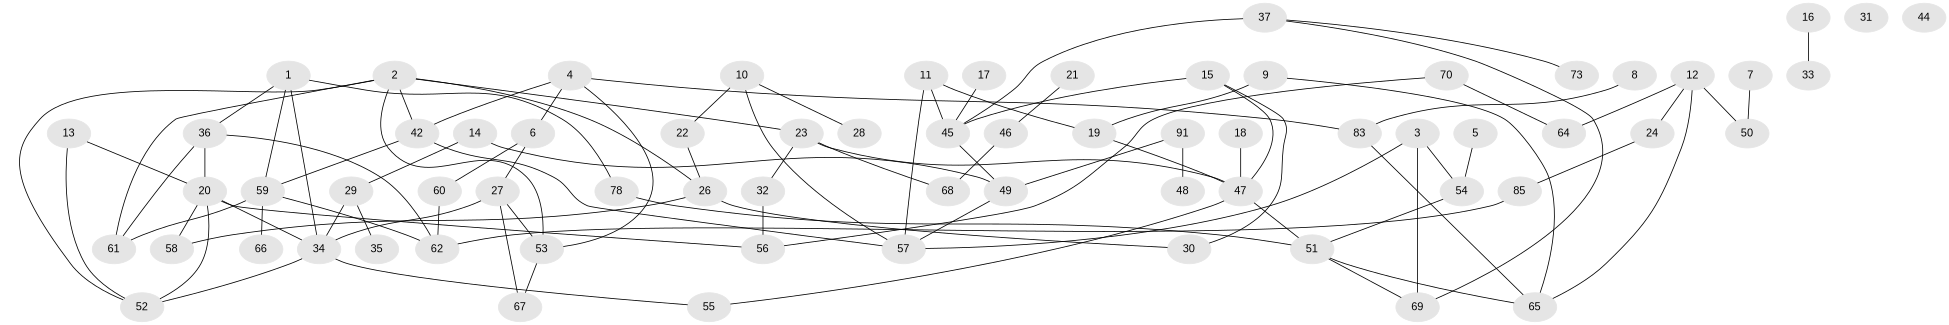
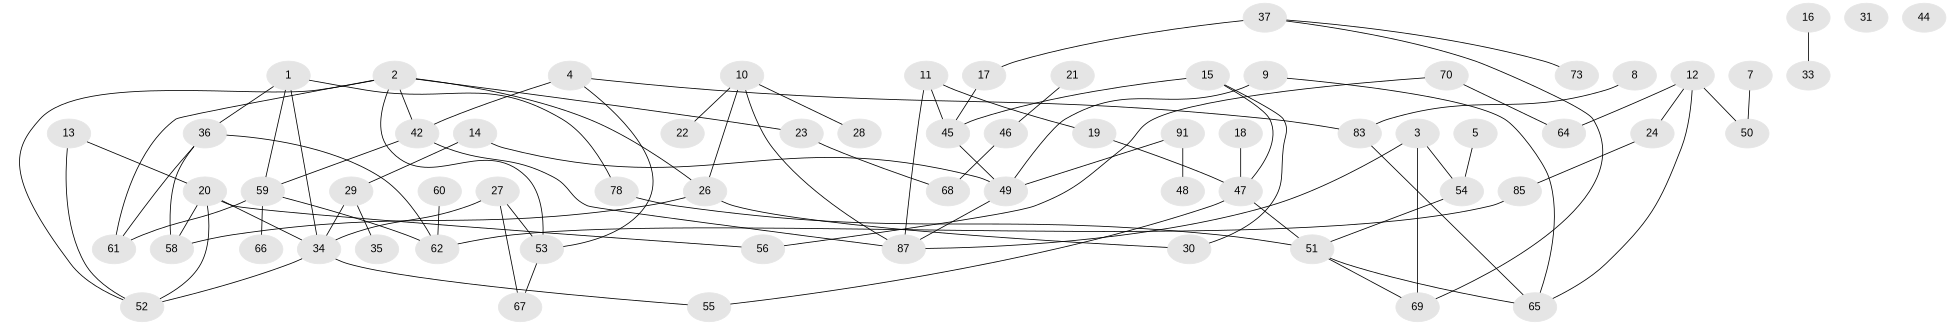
(1092, 42) -> (1121, 38)
(1215, 97) -> (1117, 101)
(533, 133) -> none
(693, 161) -> (724, 134)
(1021, 162) -> none
(205, 163) -> (173, 188)
(763, 191) -> none
(904, 249) -> (904, 249)
